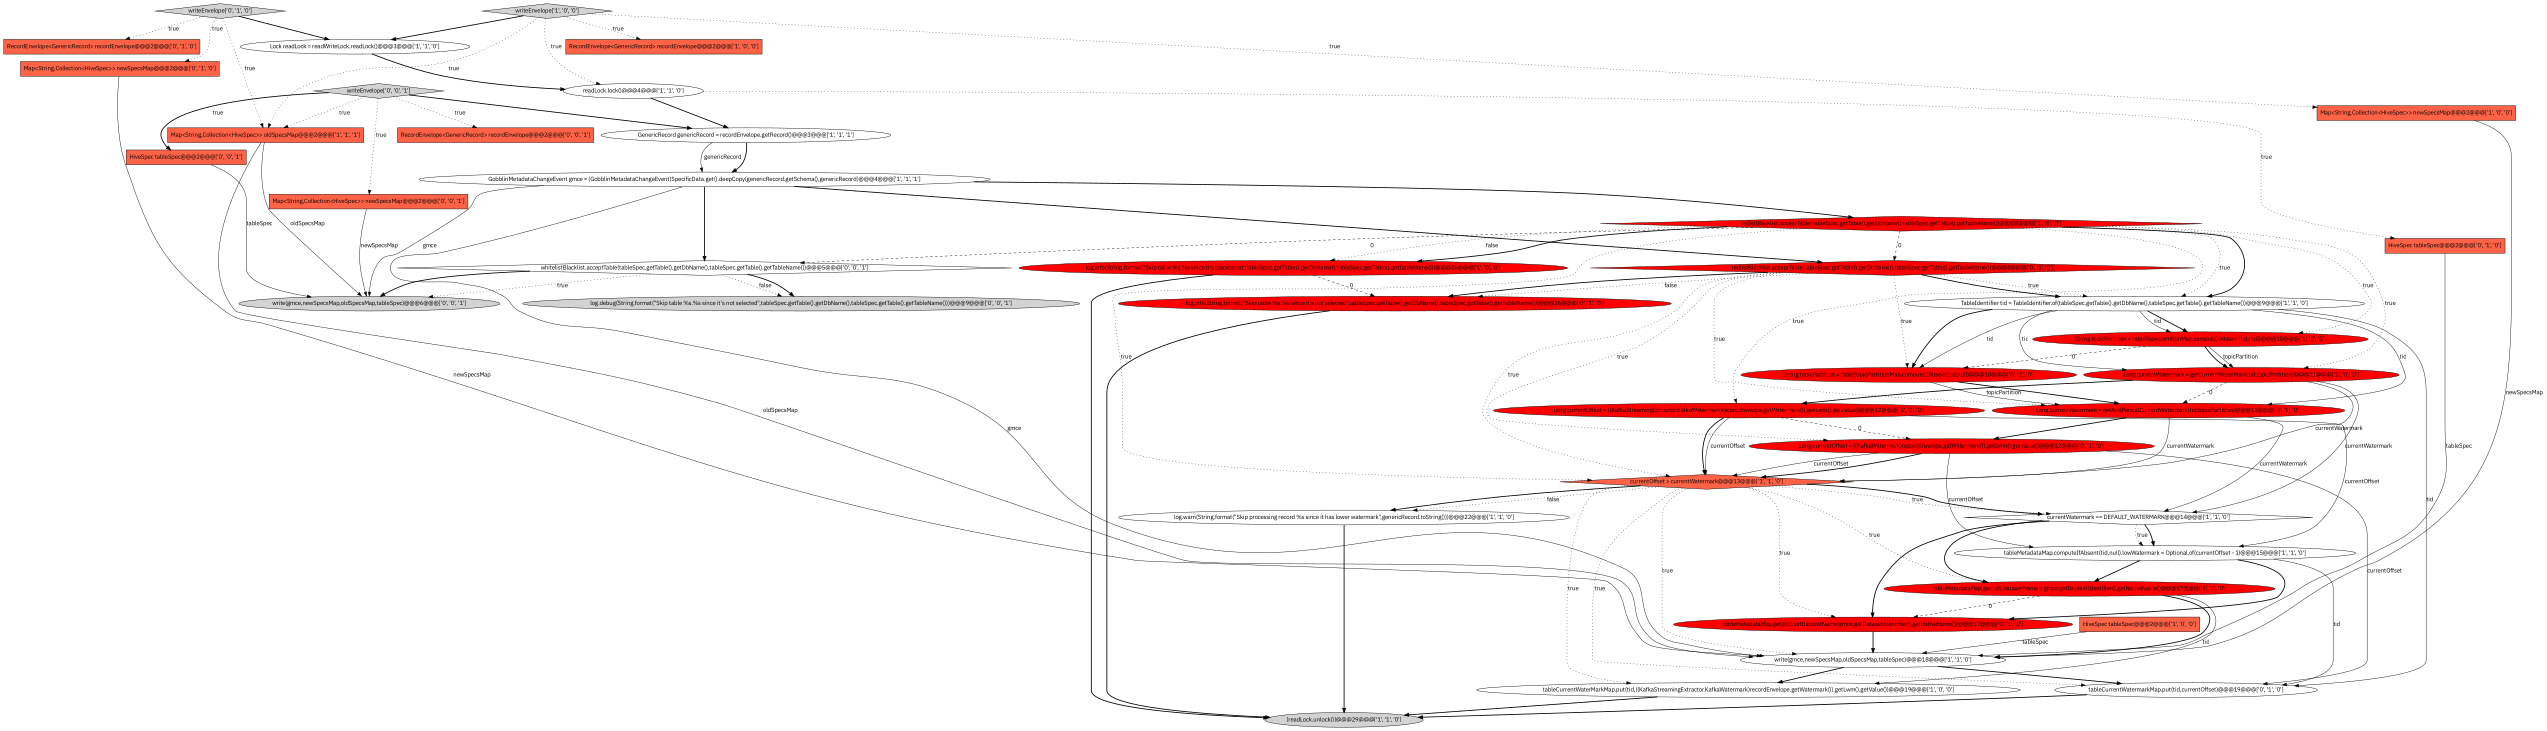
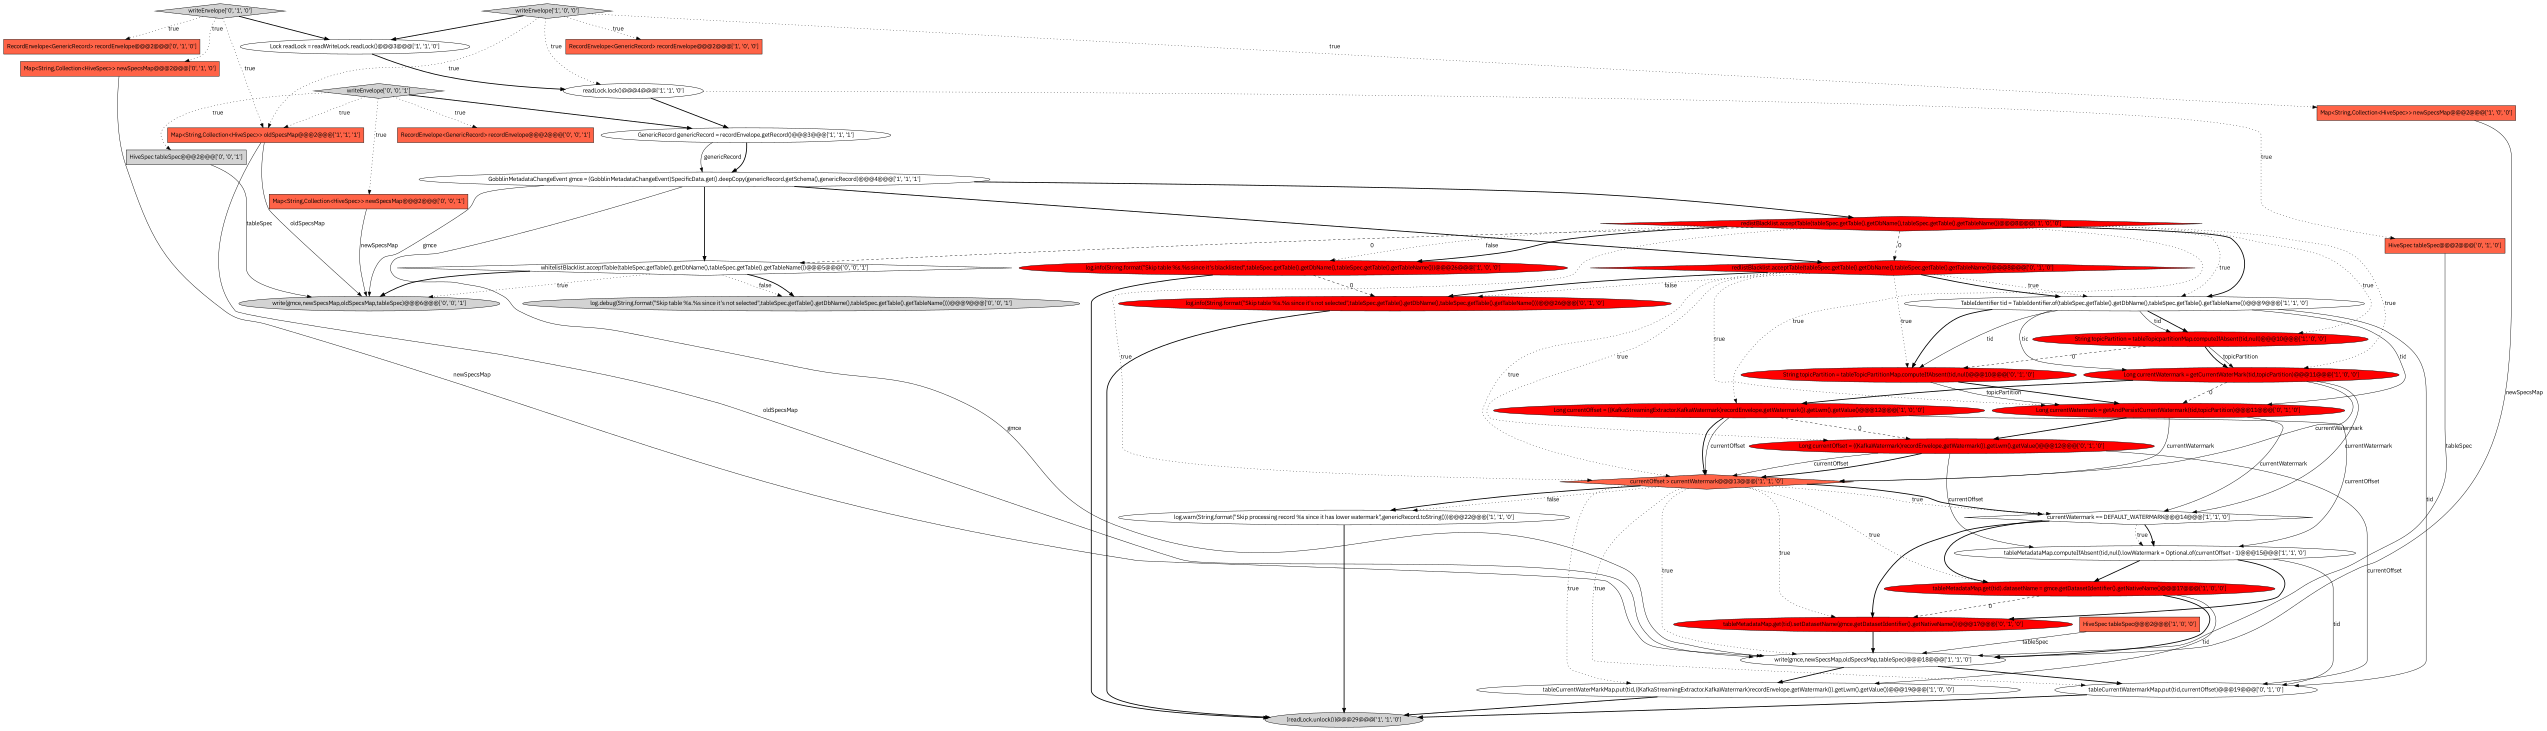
(233, 102) -> (233, 102)
(186, 157) -> (186, 157)
